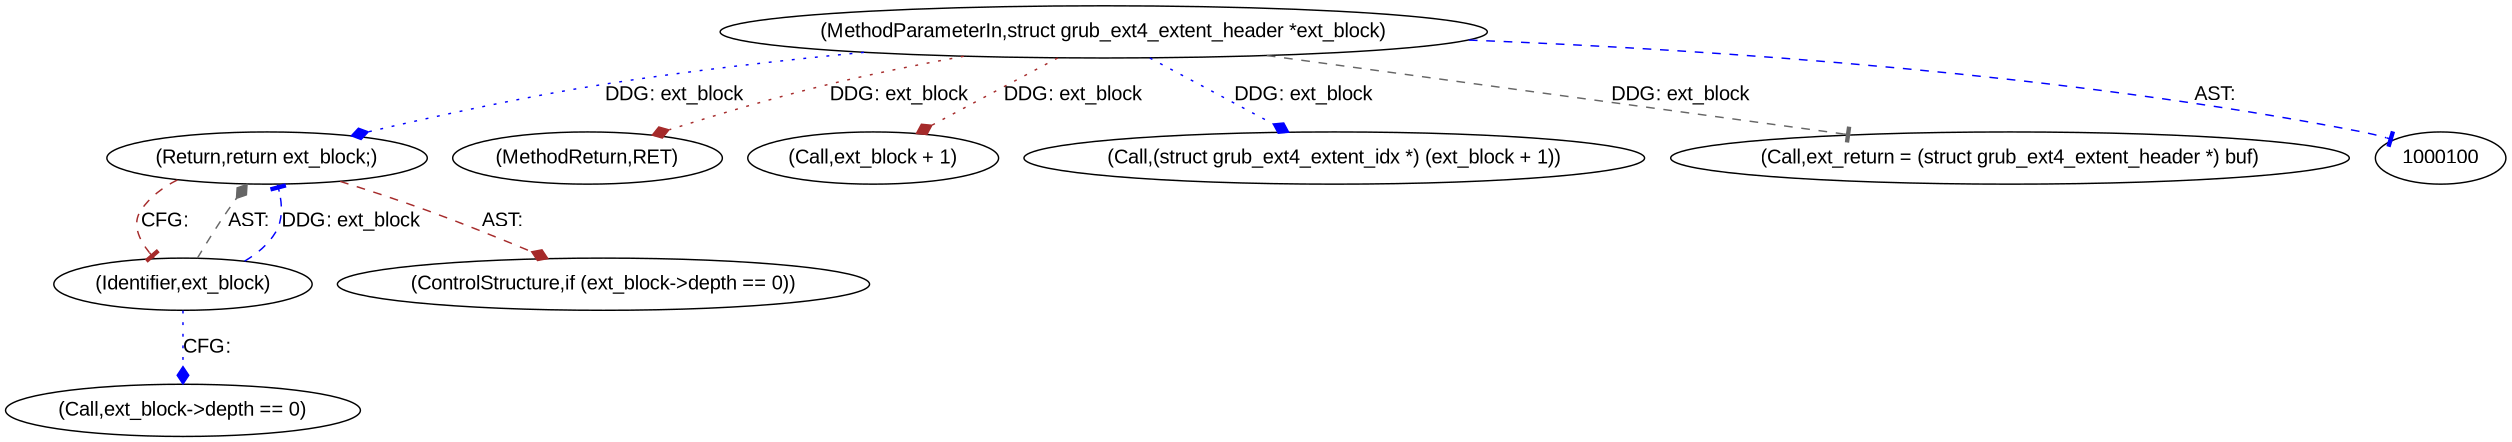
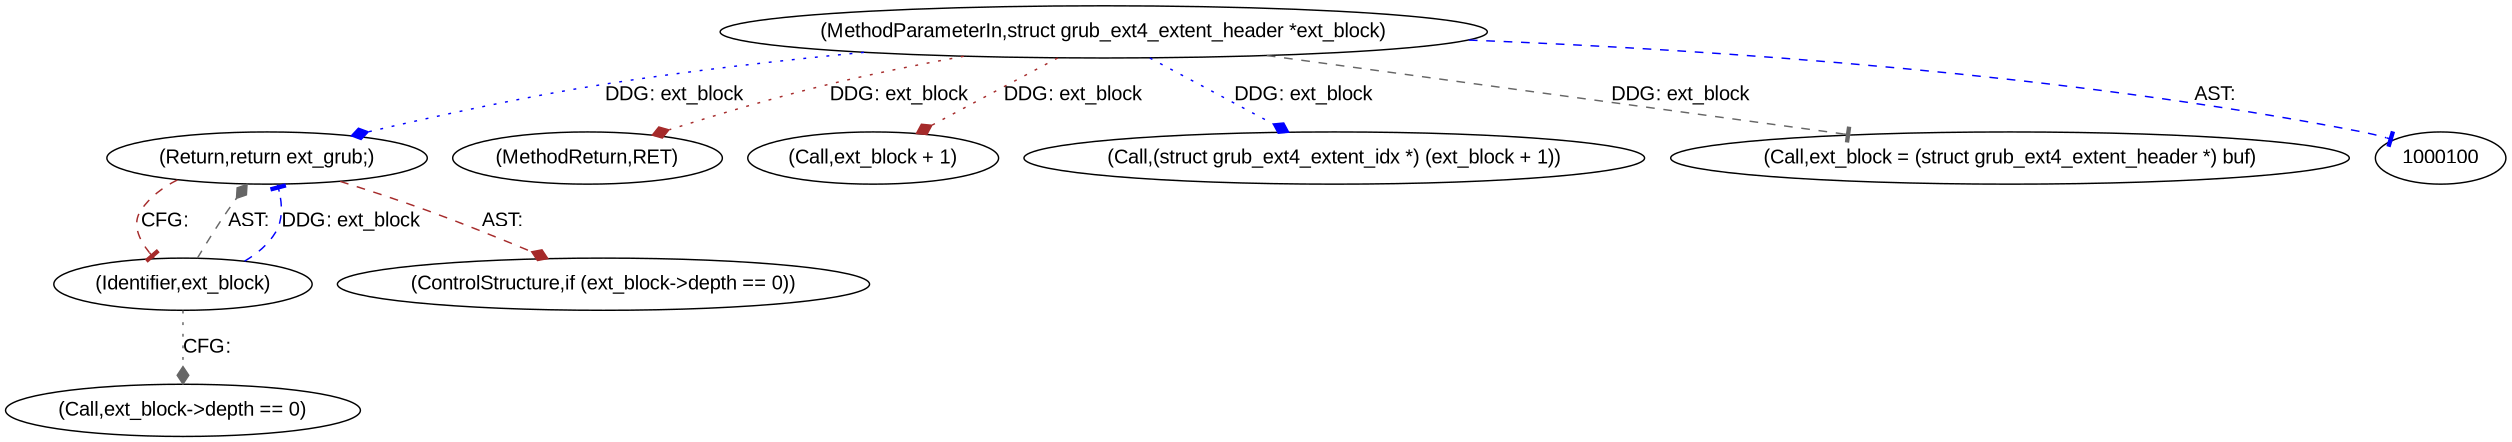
(267, 158) -> (267, 158)
(2010, 158) -> (2010, 158)
(183, 339) -> (183, 339)
